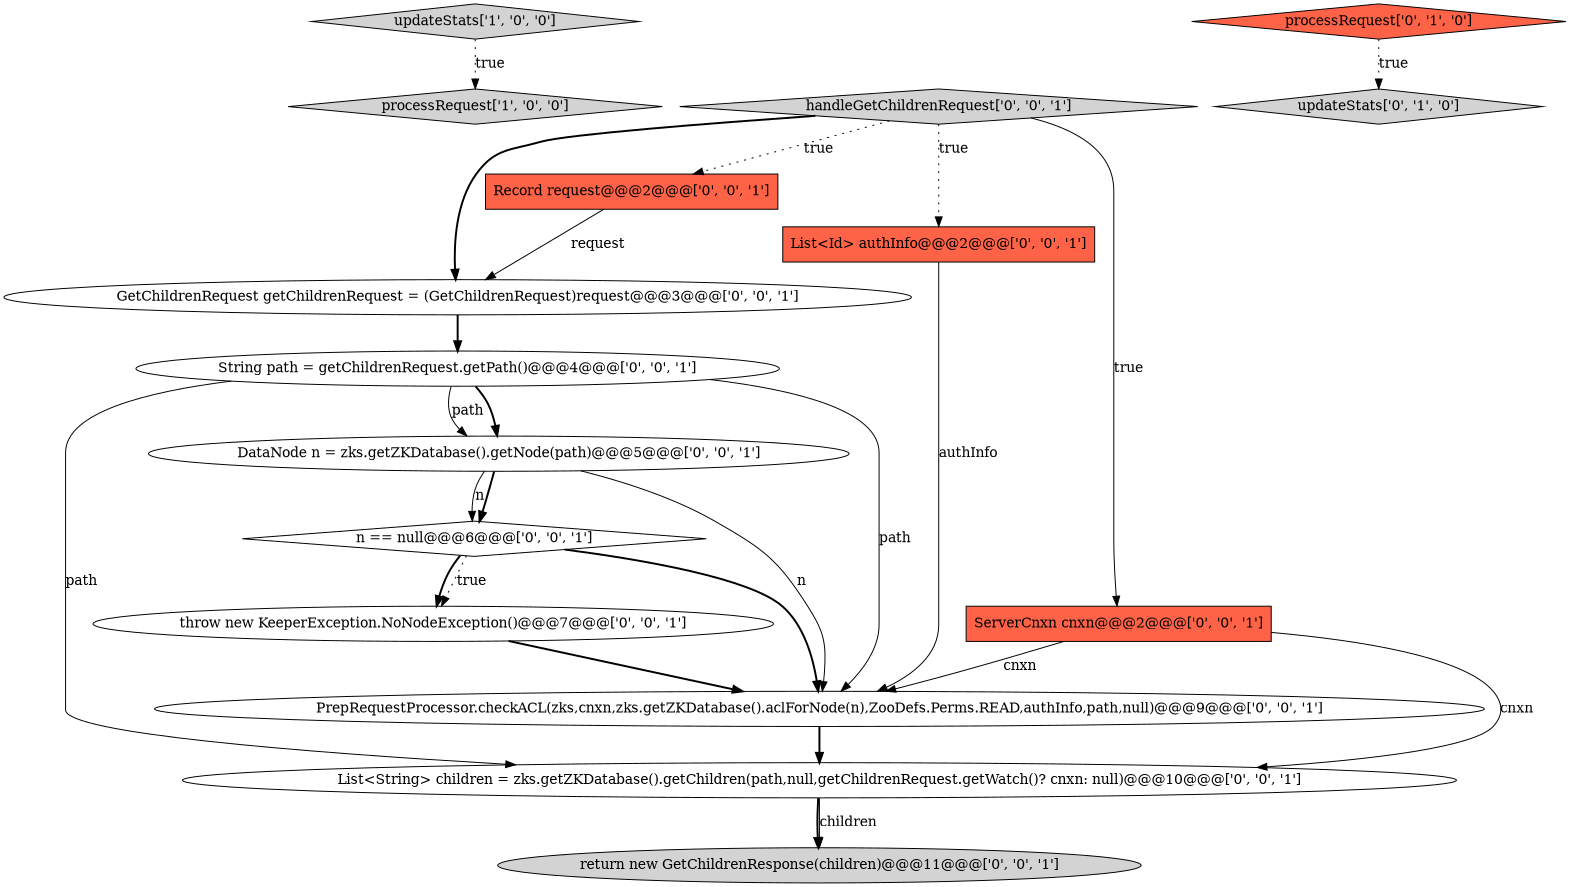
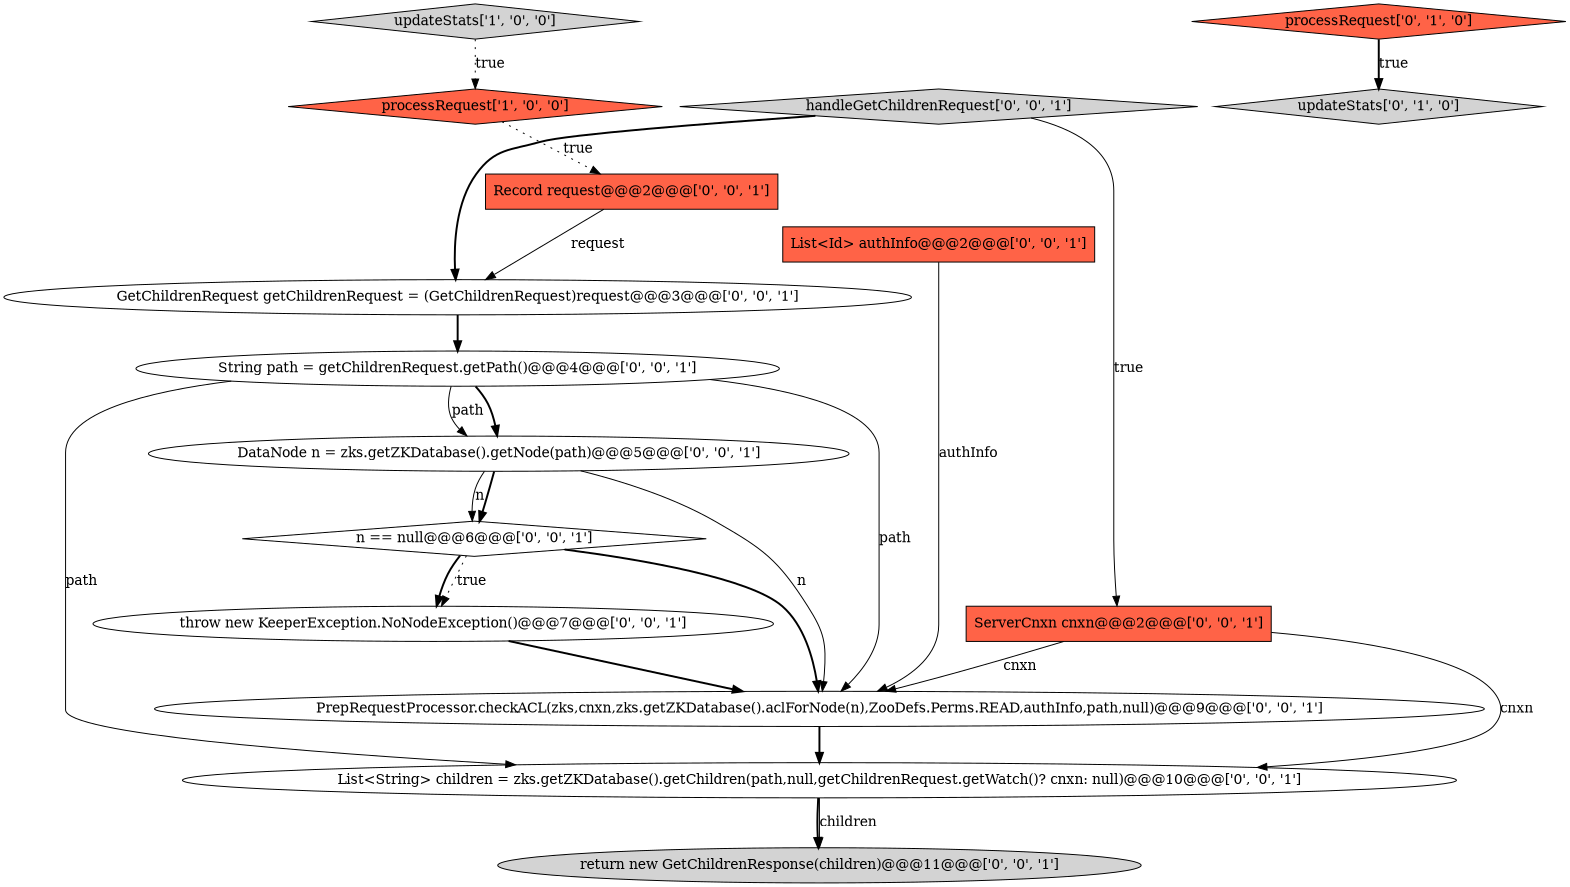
(1379, 59) -> (1379, 59)
(475, 107) -> (475, 107)
(796, 146) -> (549, 147)
(939, 170) -> none
